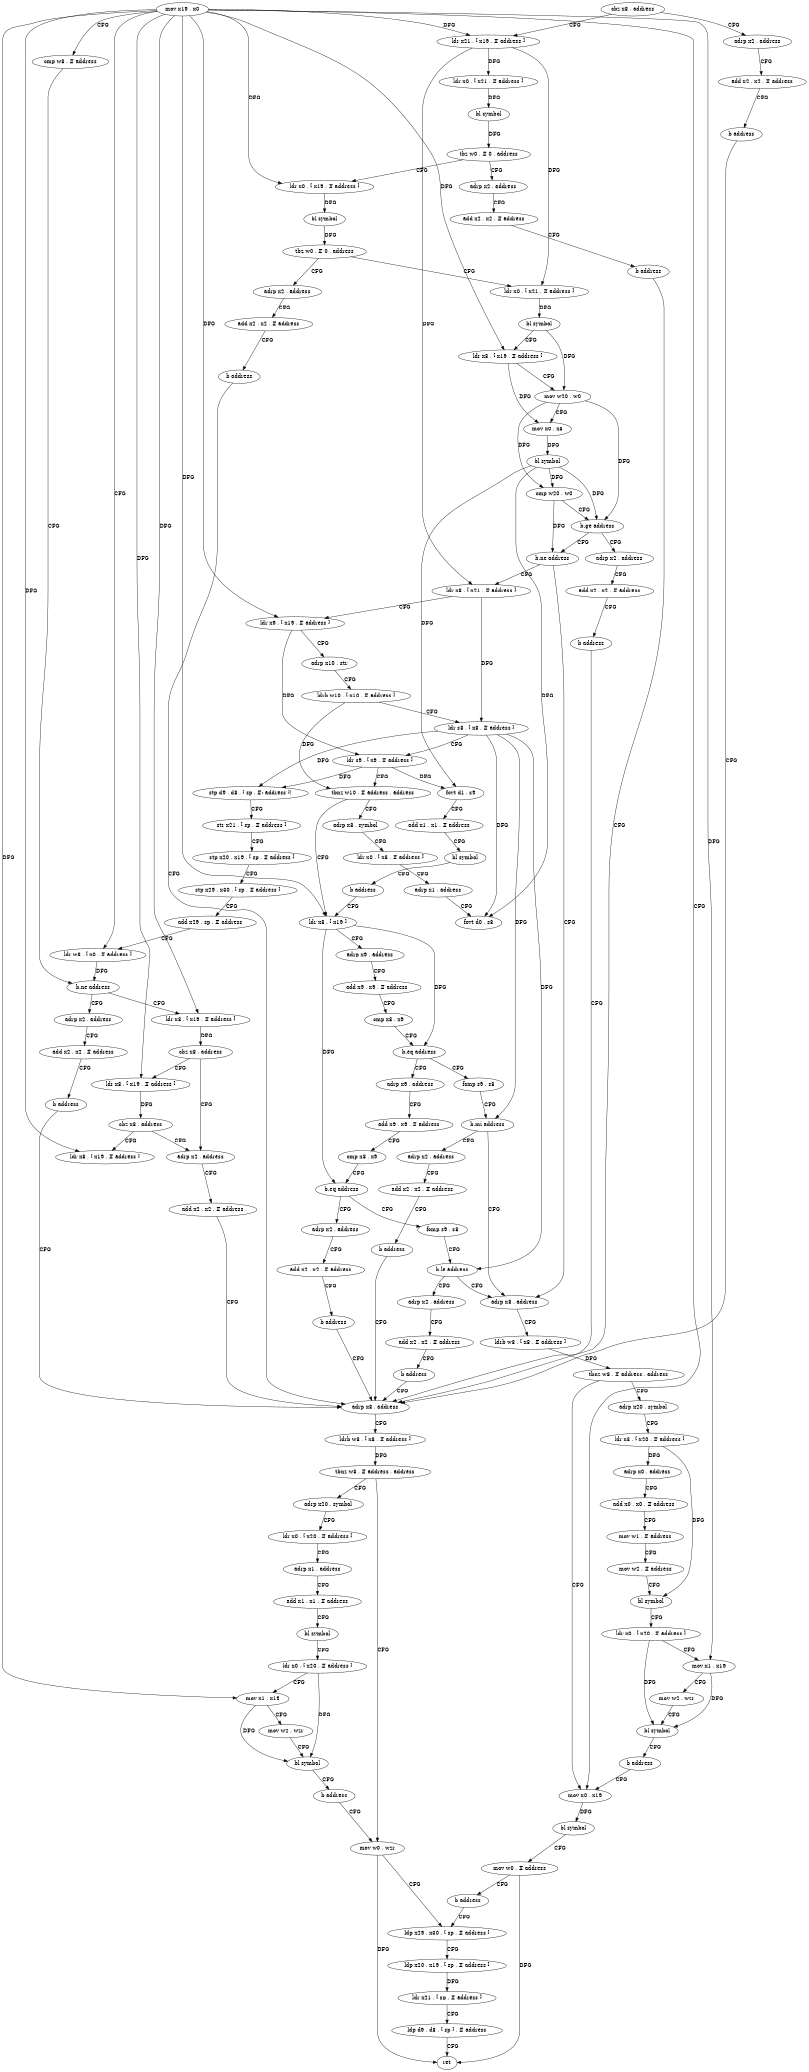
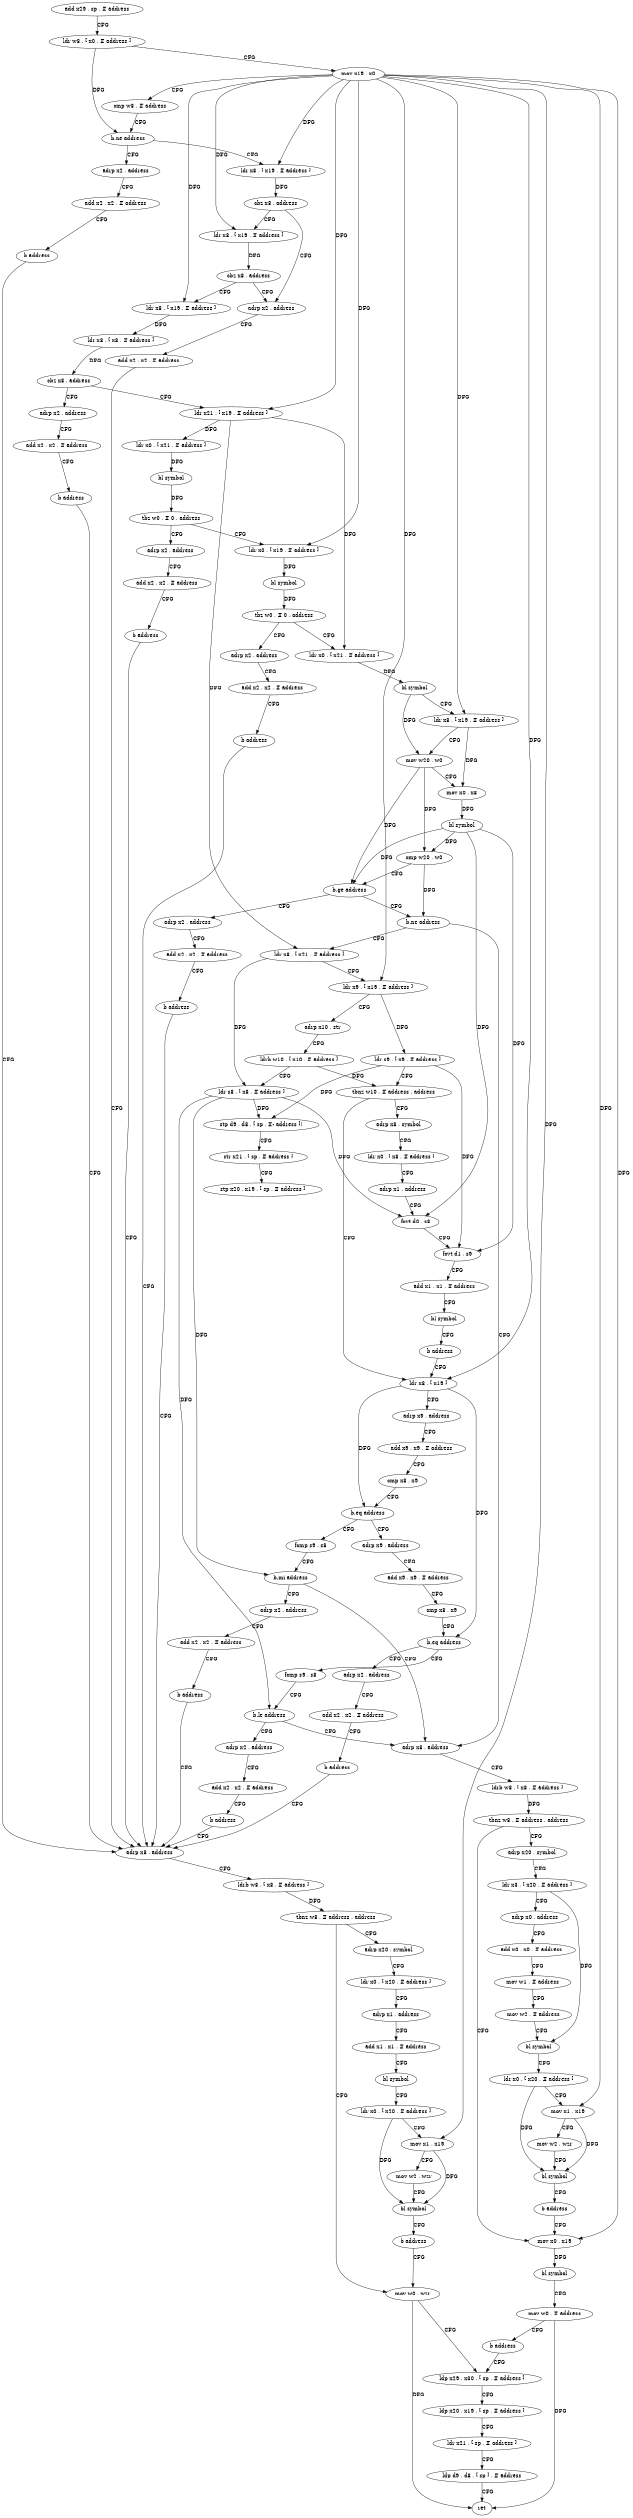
none -> (121, 341)
(114, 466) -> (232, 58)
(439, 746) -> none
(238, 890) -> none
(700, 907) -> (624, 1173)
none -> (435, 1237)
(655, 1456) -> (542, 1901)
(453, 1982) -> (488, 2427)
